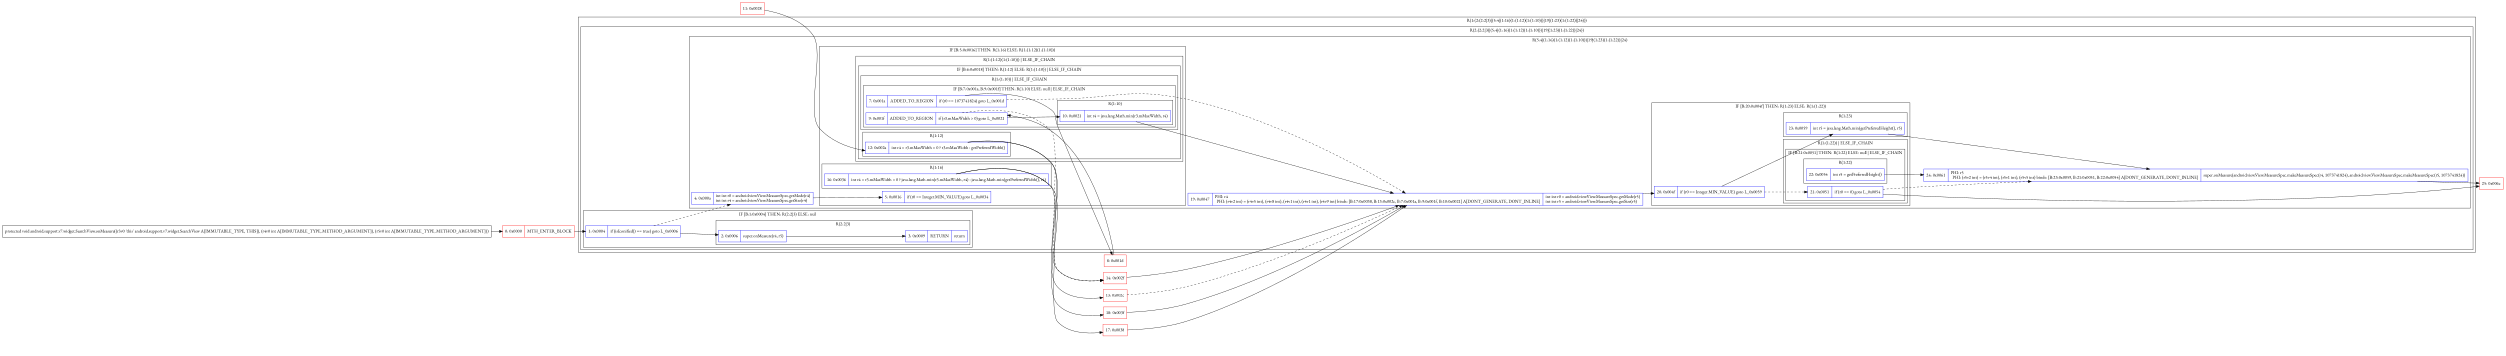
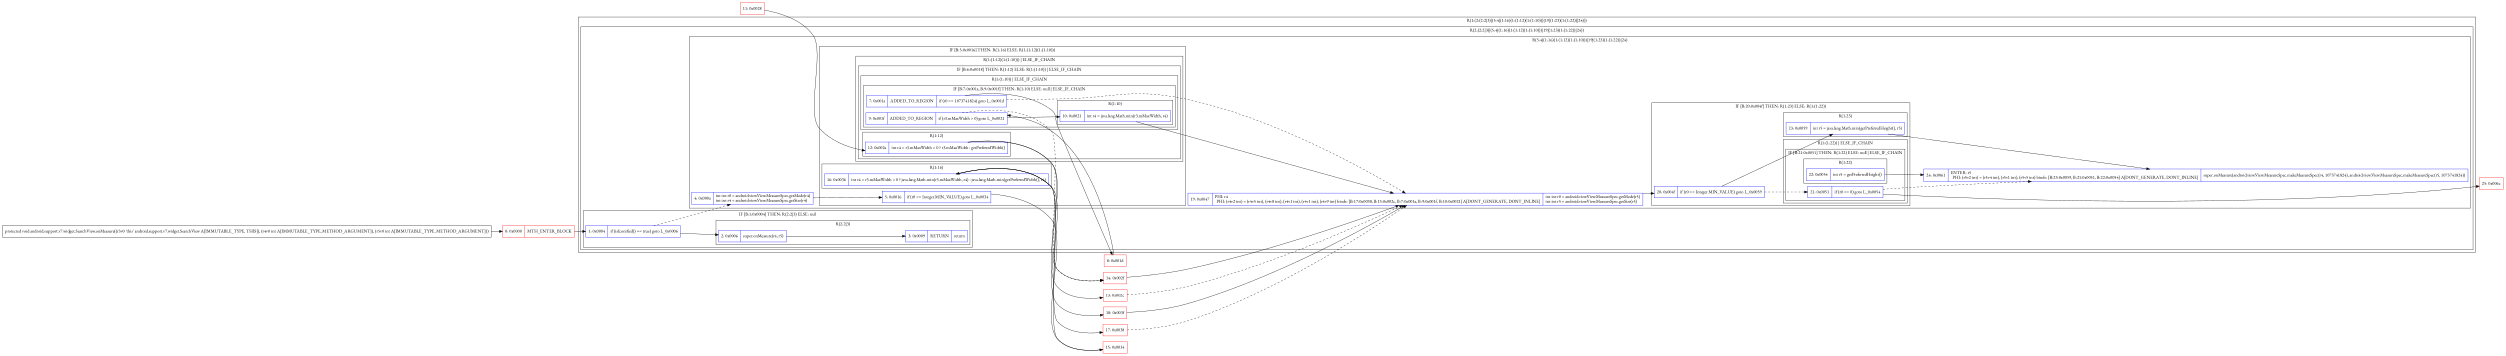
(1958, 173) -> (1962, 173)
(2447, 182) -> none
(1272, 285) -> (1272, 285)
none -> (1115, 347)
